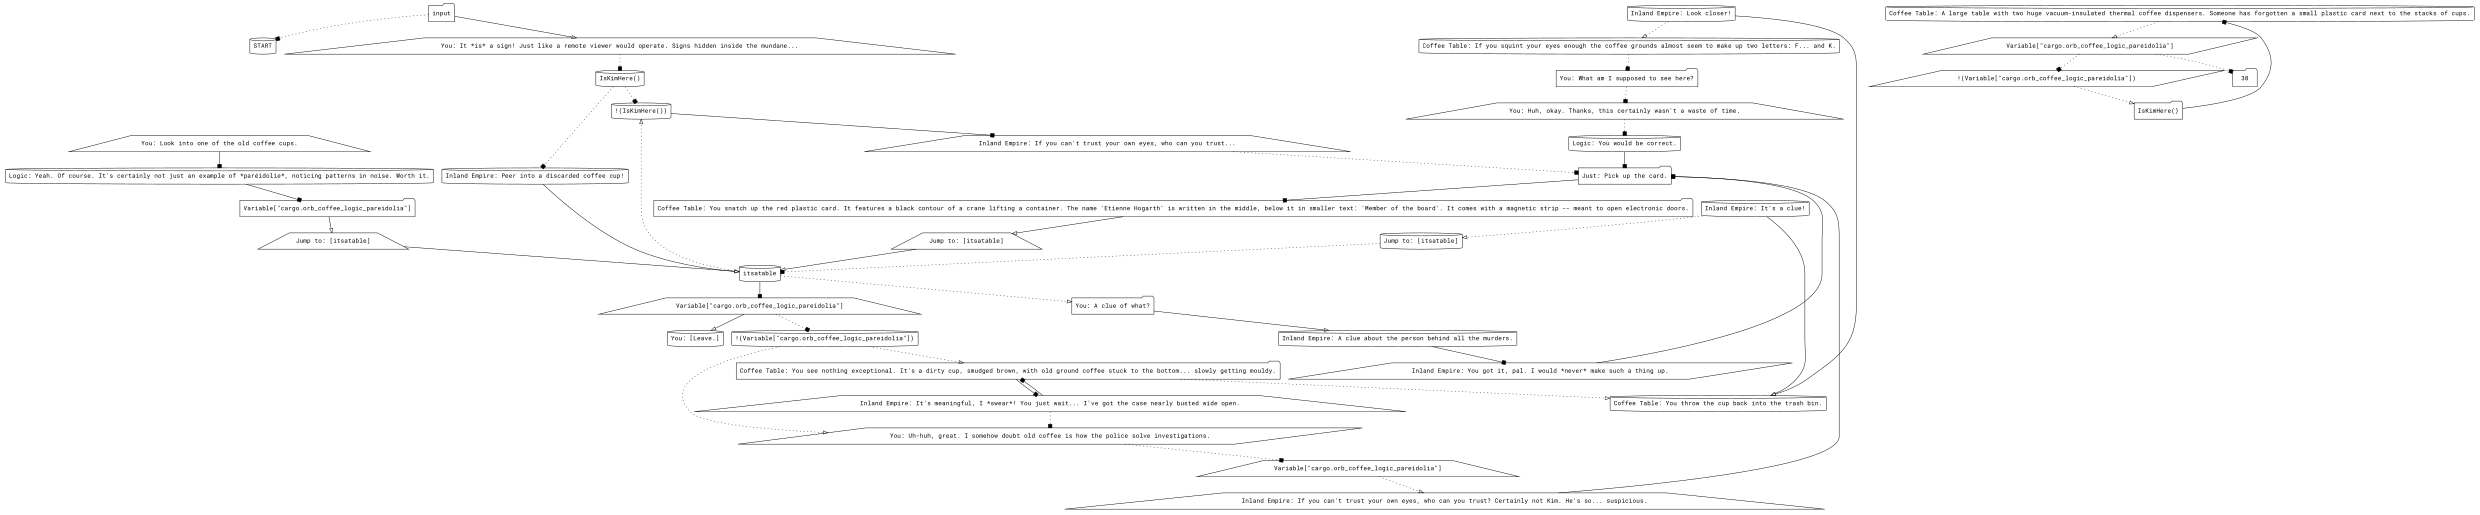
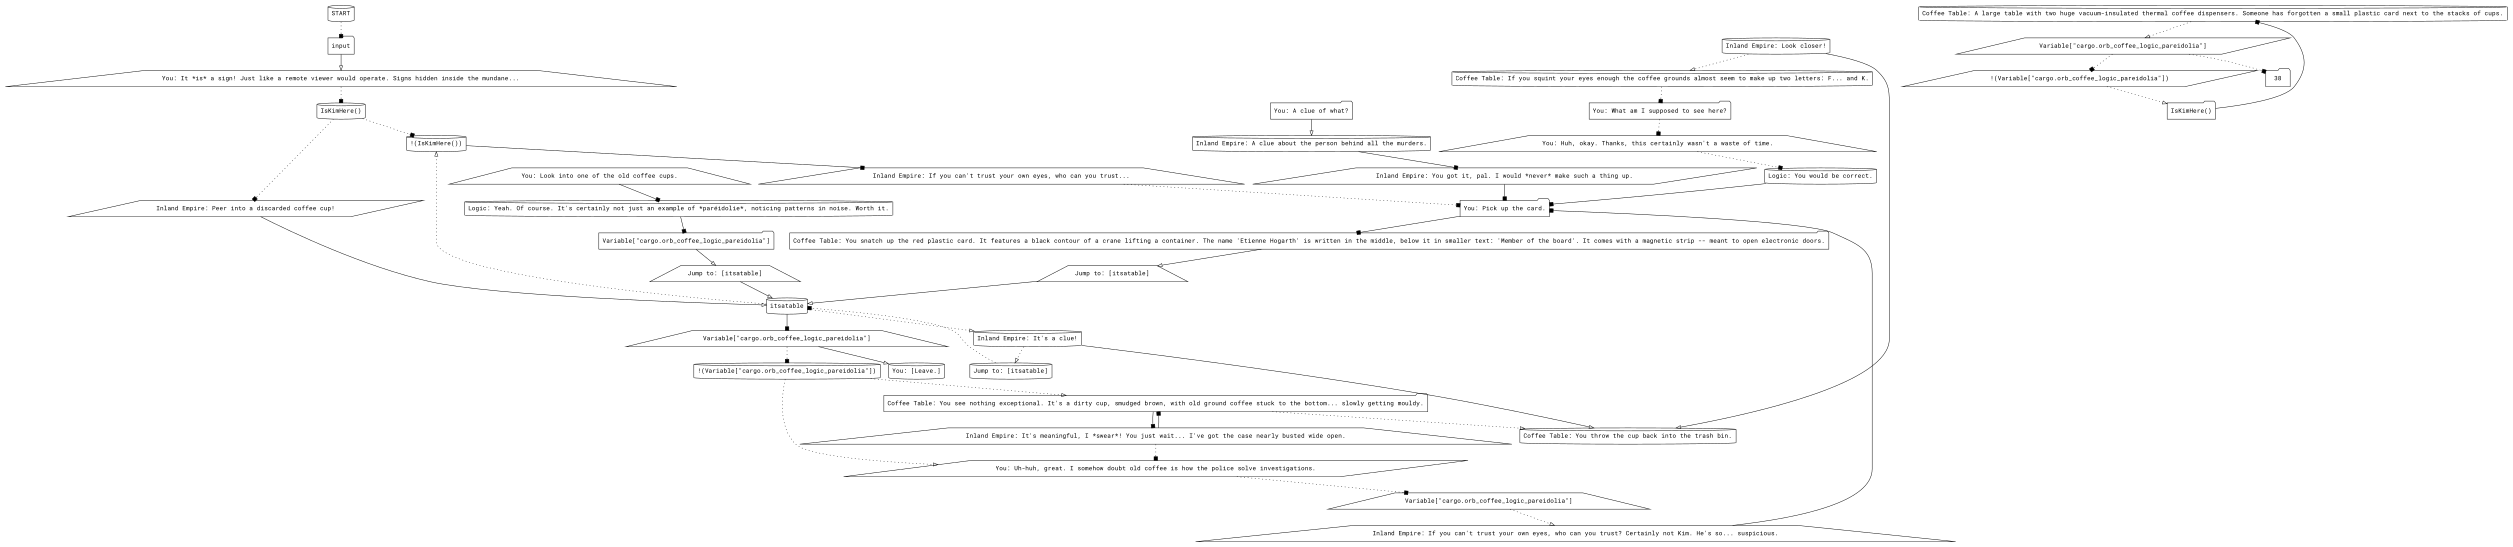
(354, 23) -> (341, 28)
(535, 176) -> (246, 209)
(1625, 176) -> (1505, 209)
(924, 289) -> (889, 320)
